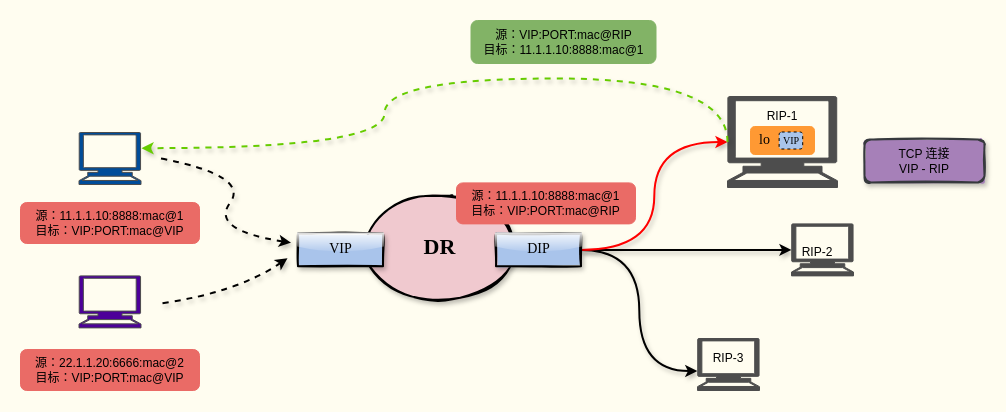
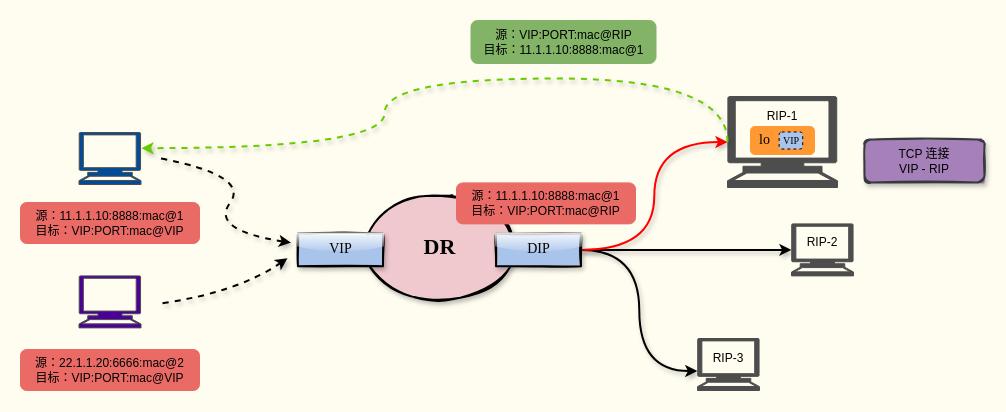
(818, 253) -> (823, 243)
